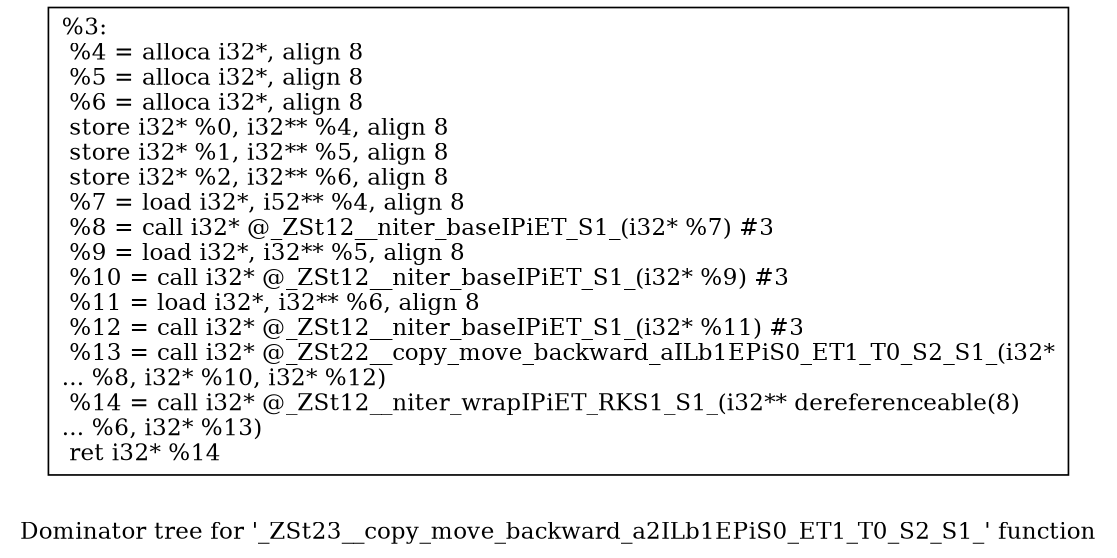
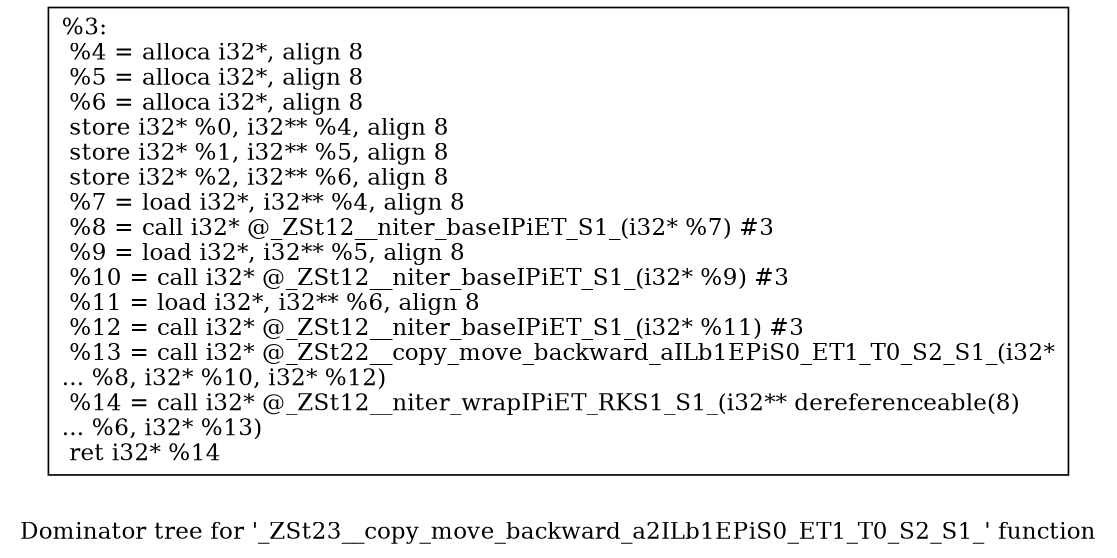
(264, 203) -> (264, 203)
